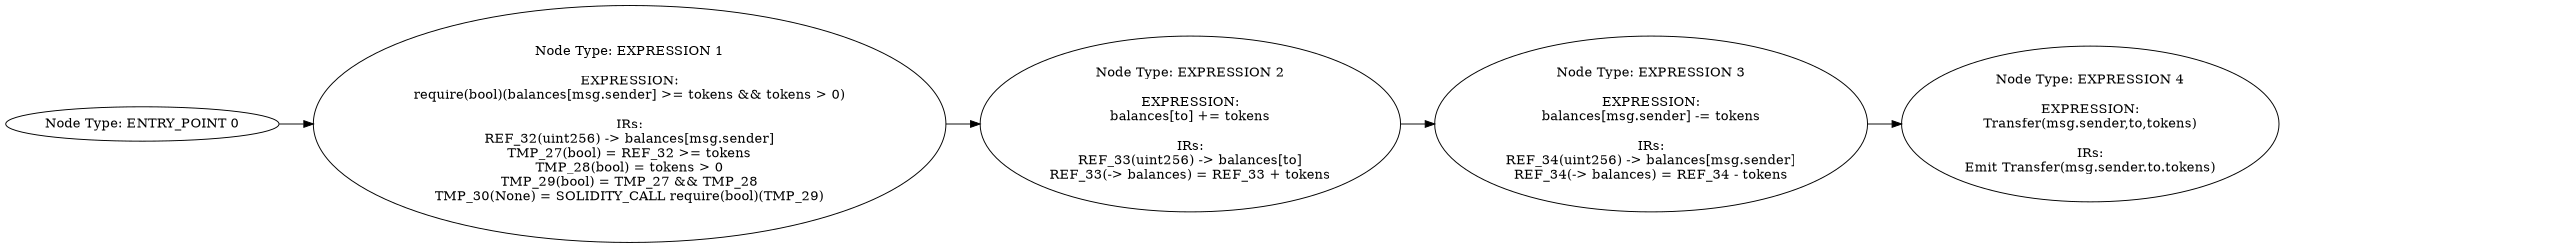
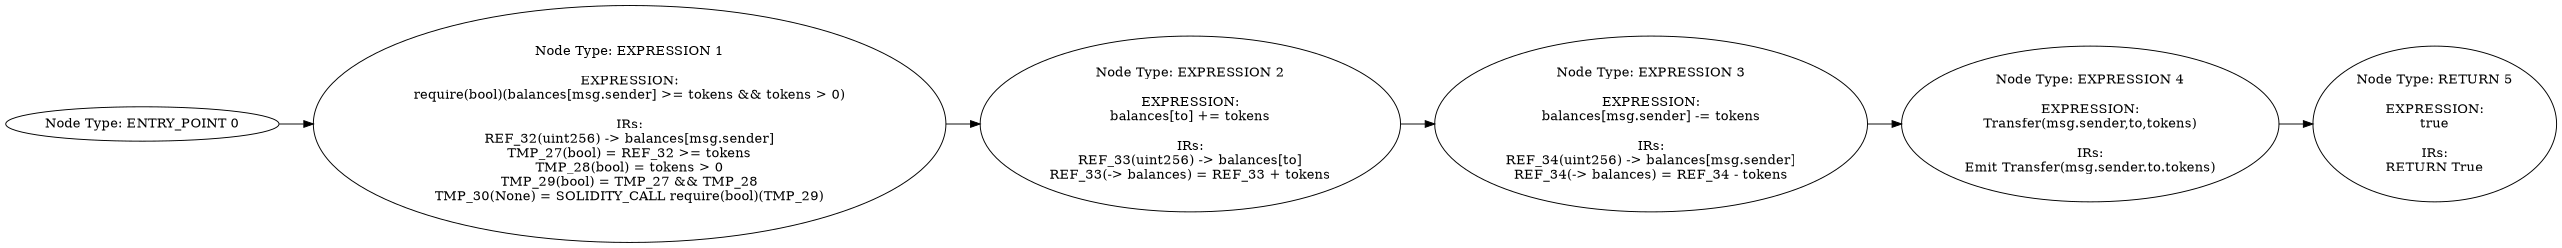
none -> (2435, 124)
